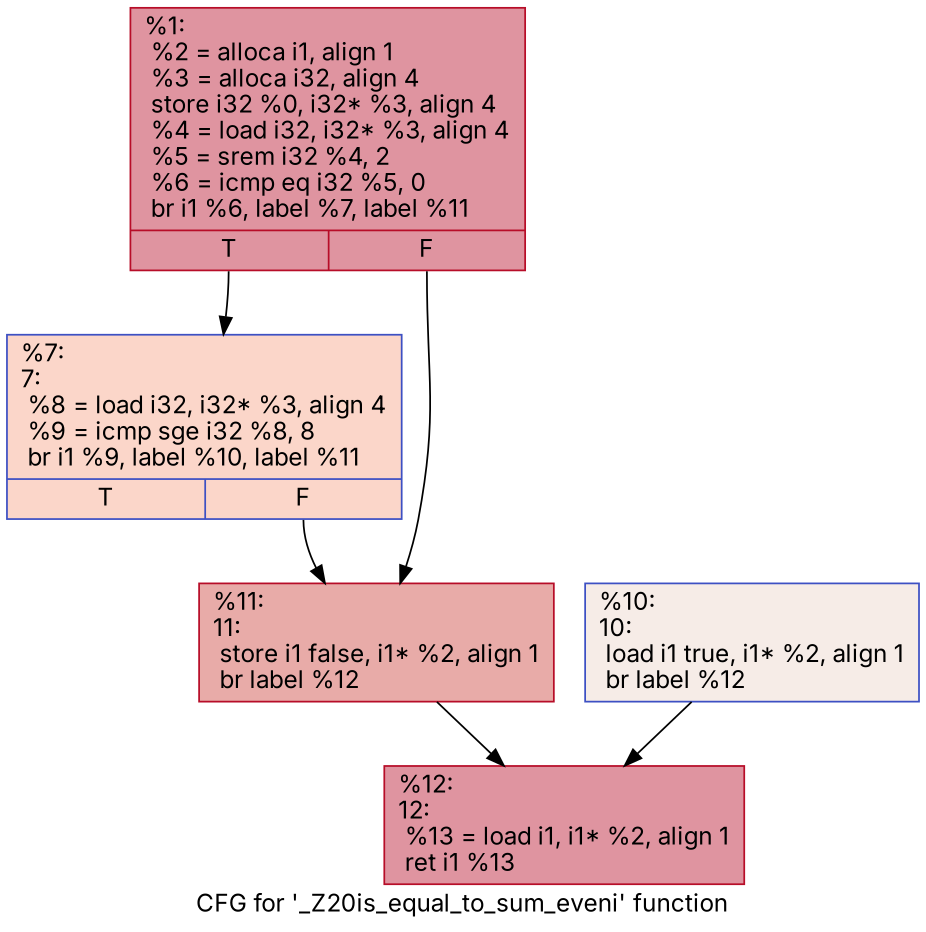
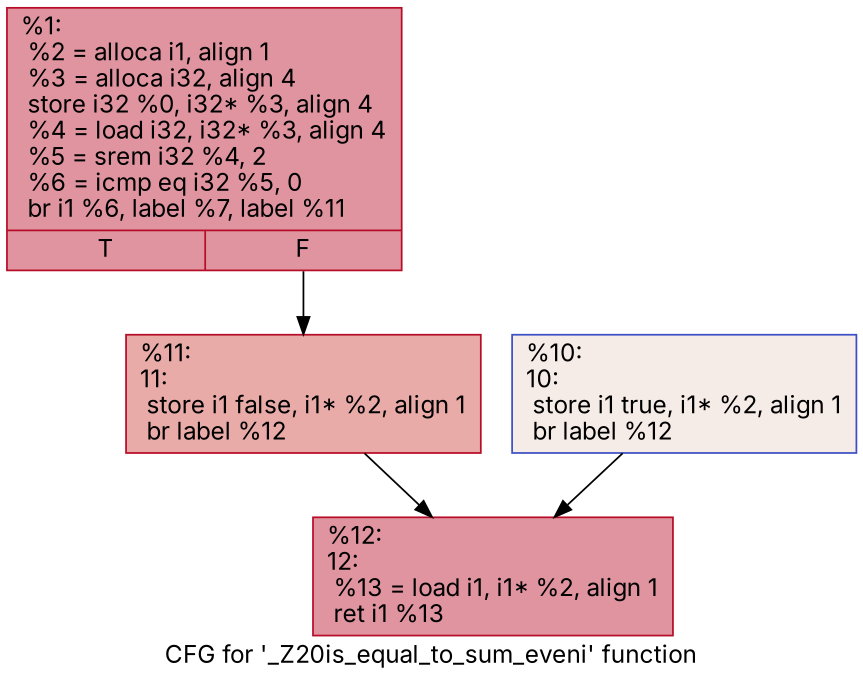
(204, 427) -> none
(752, 655) -> (684, 406)
